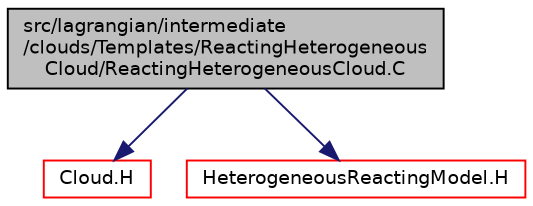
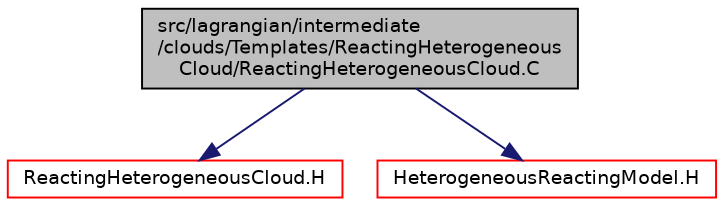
(97, 179) -> (175, 179)
